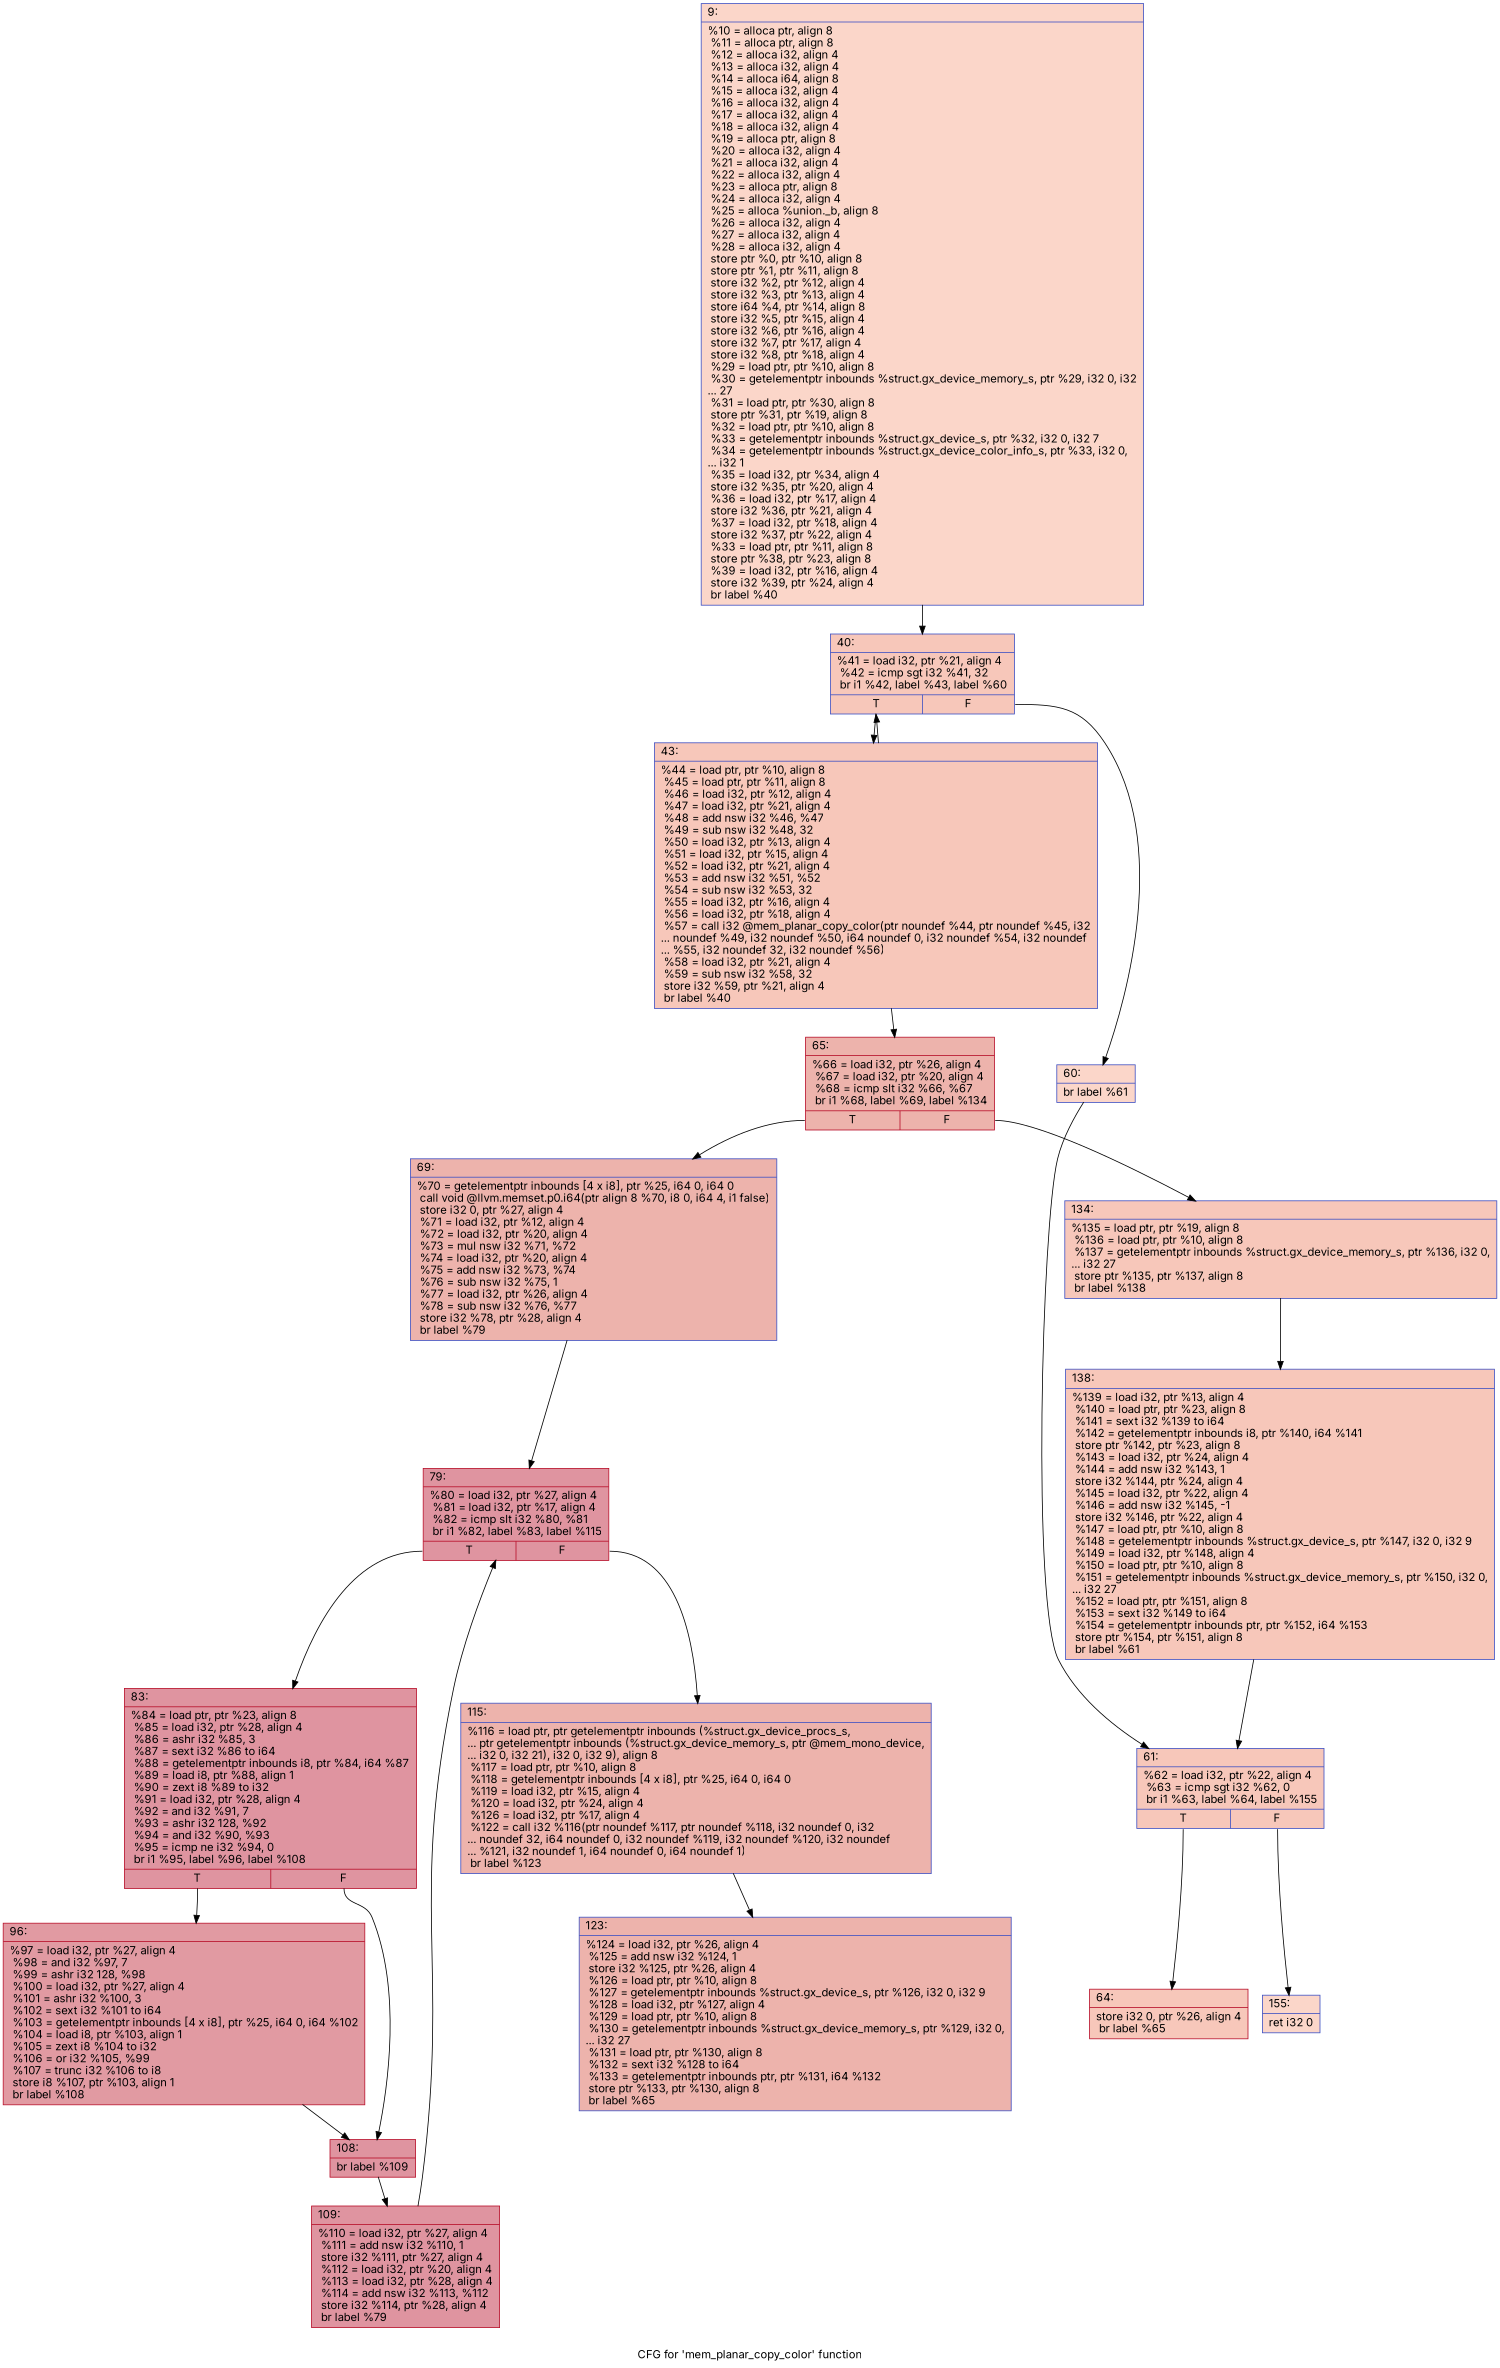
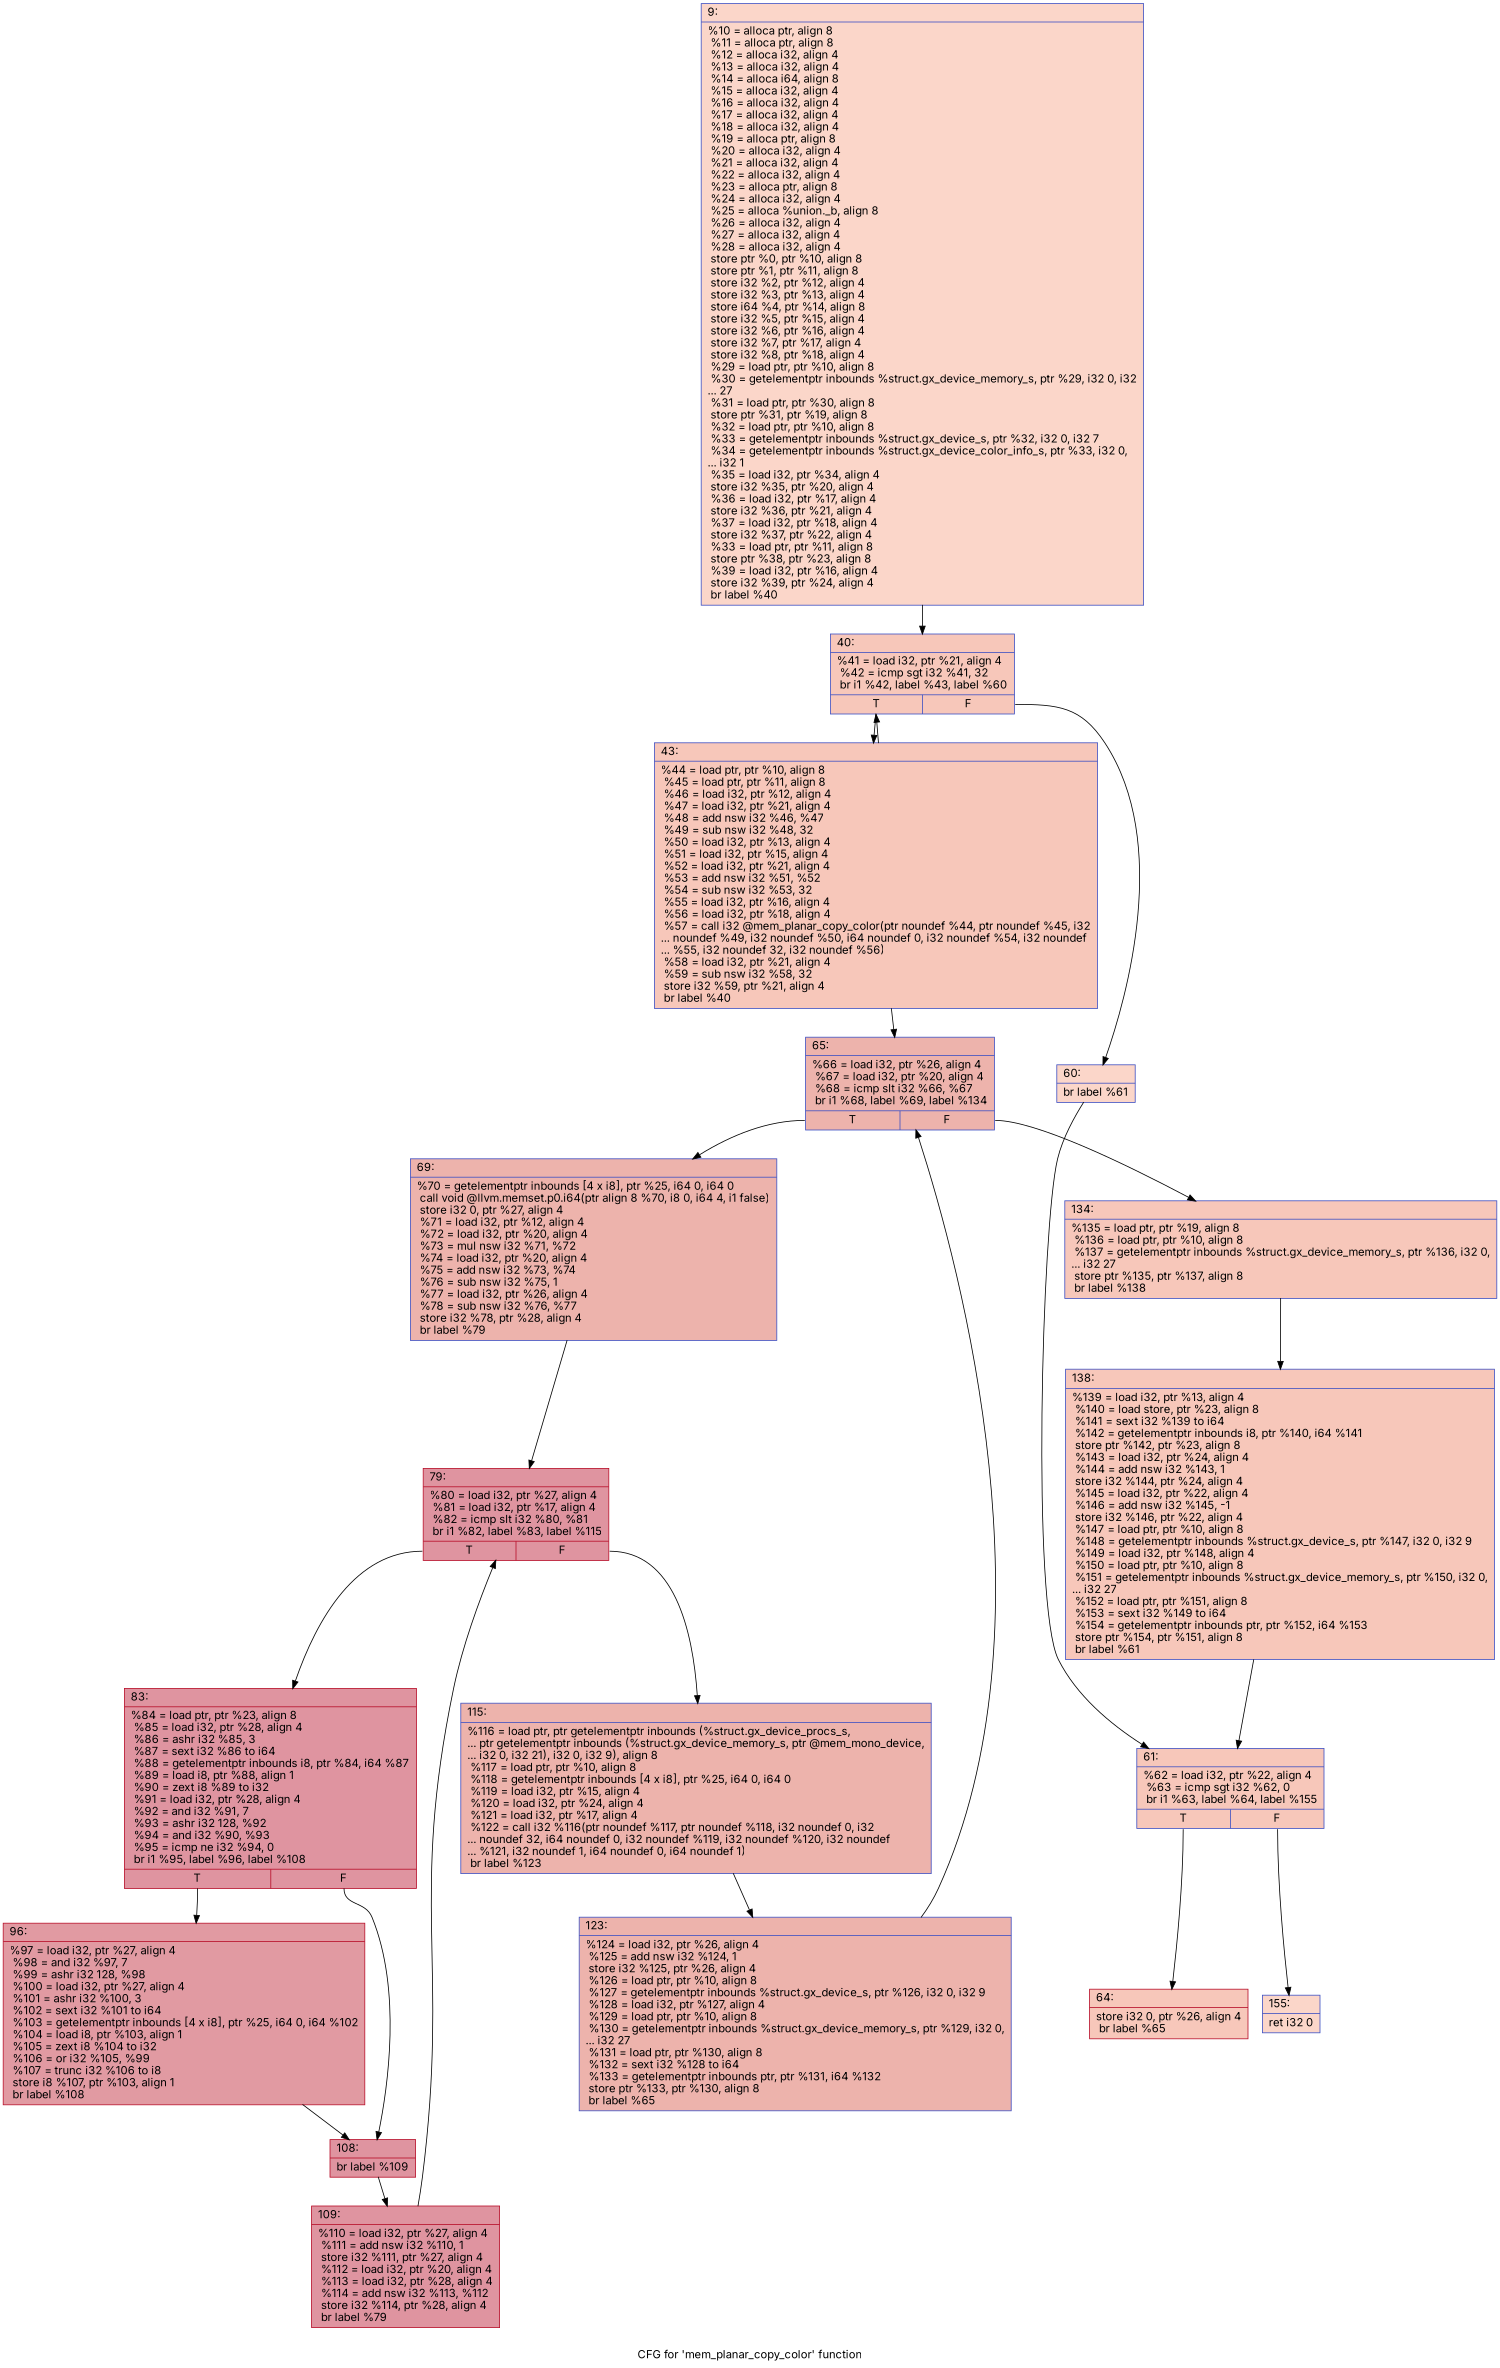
(900, 1084) -> (900, 1084)
(1159, 1410) -> (1166, 1410)
none -> (993, 1530)
(554, 1816) -> (553, 1816)
